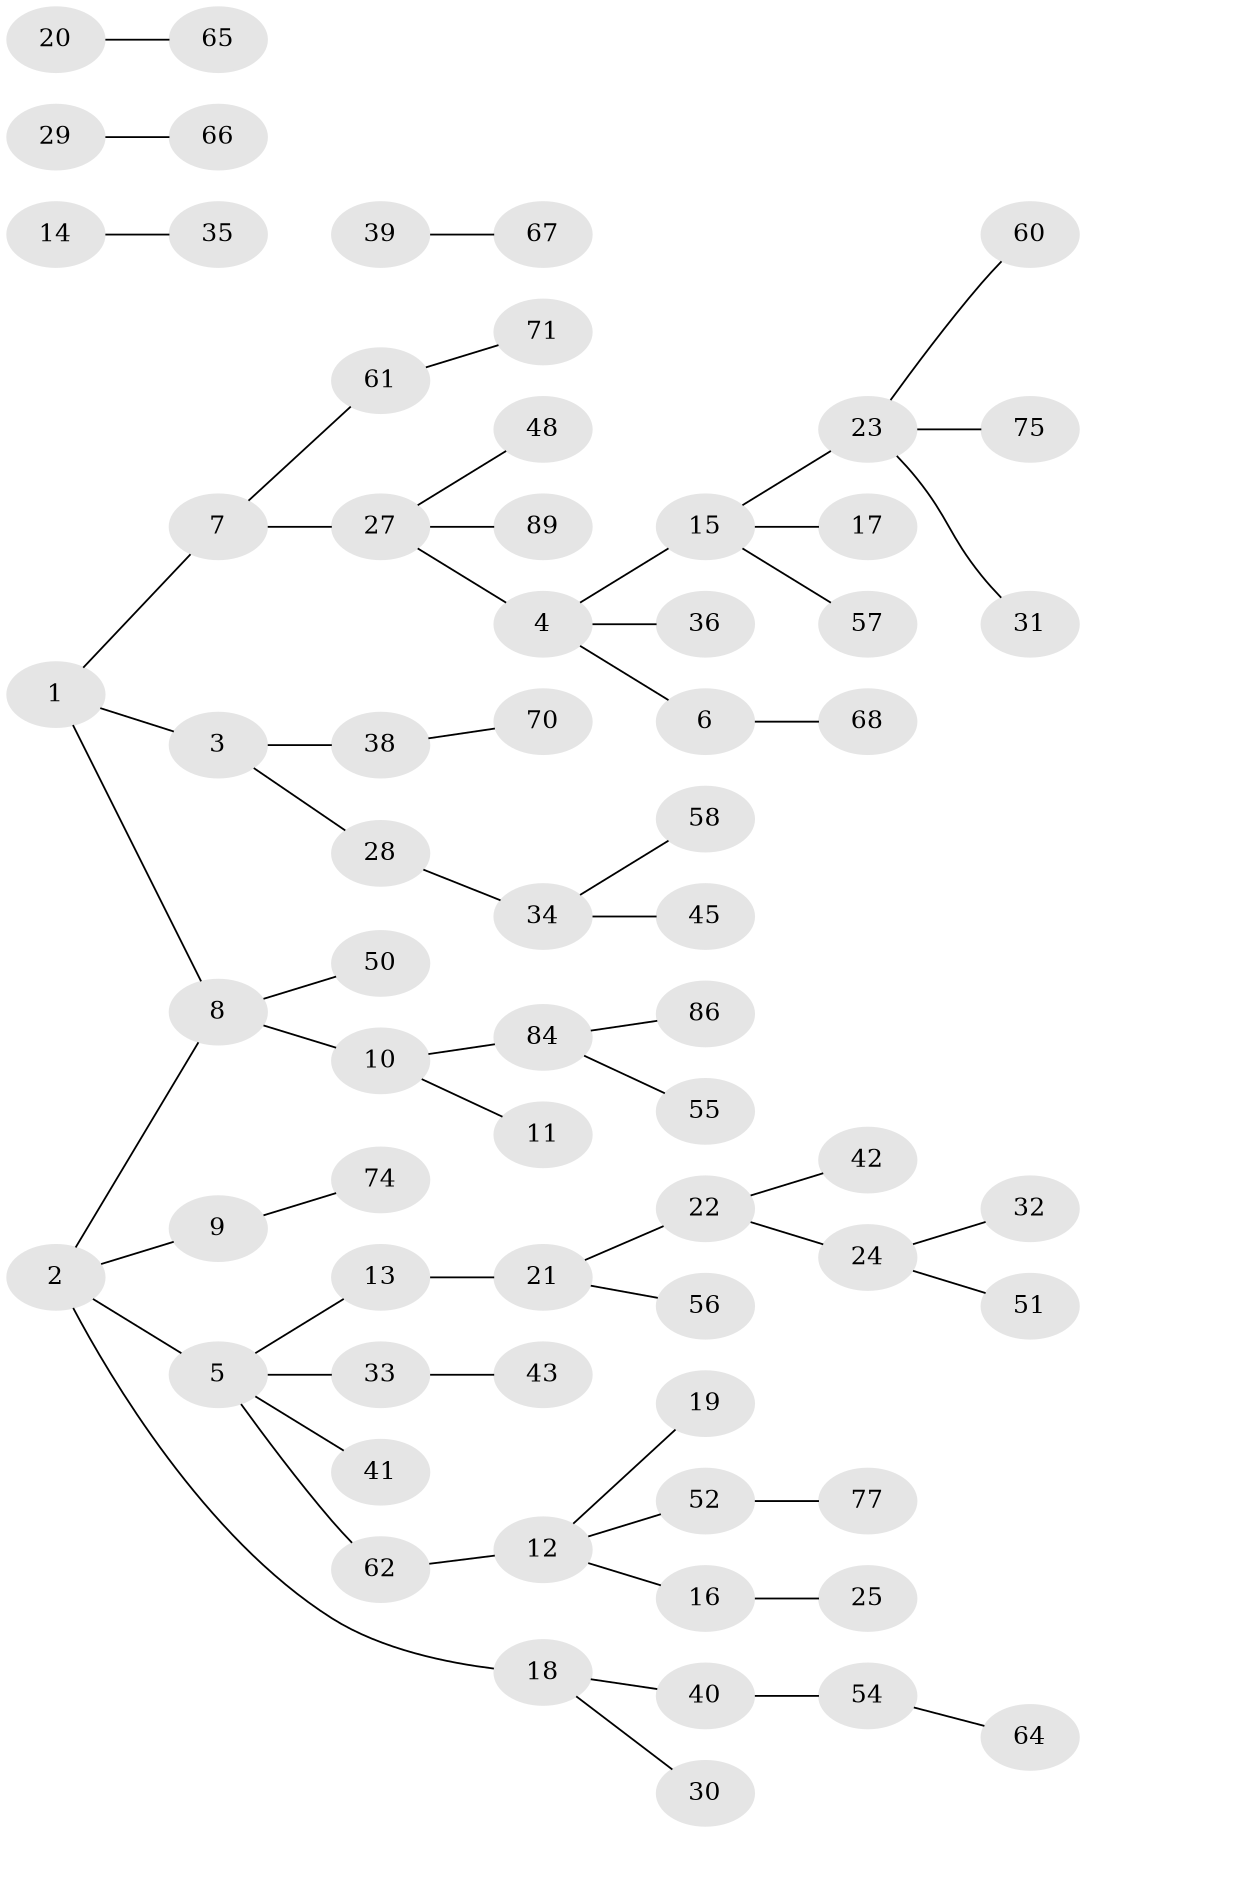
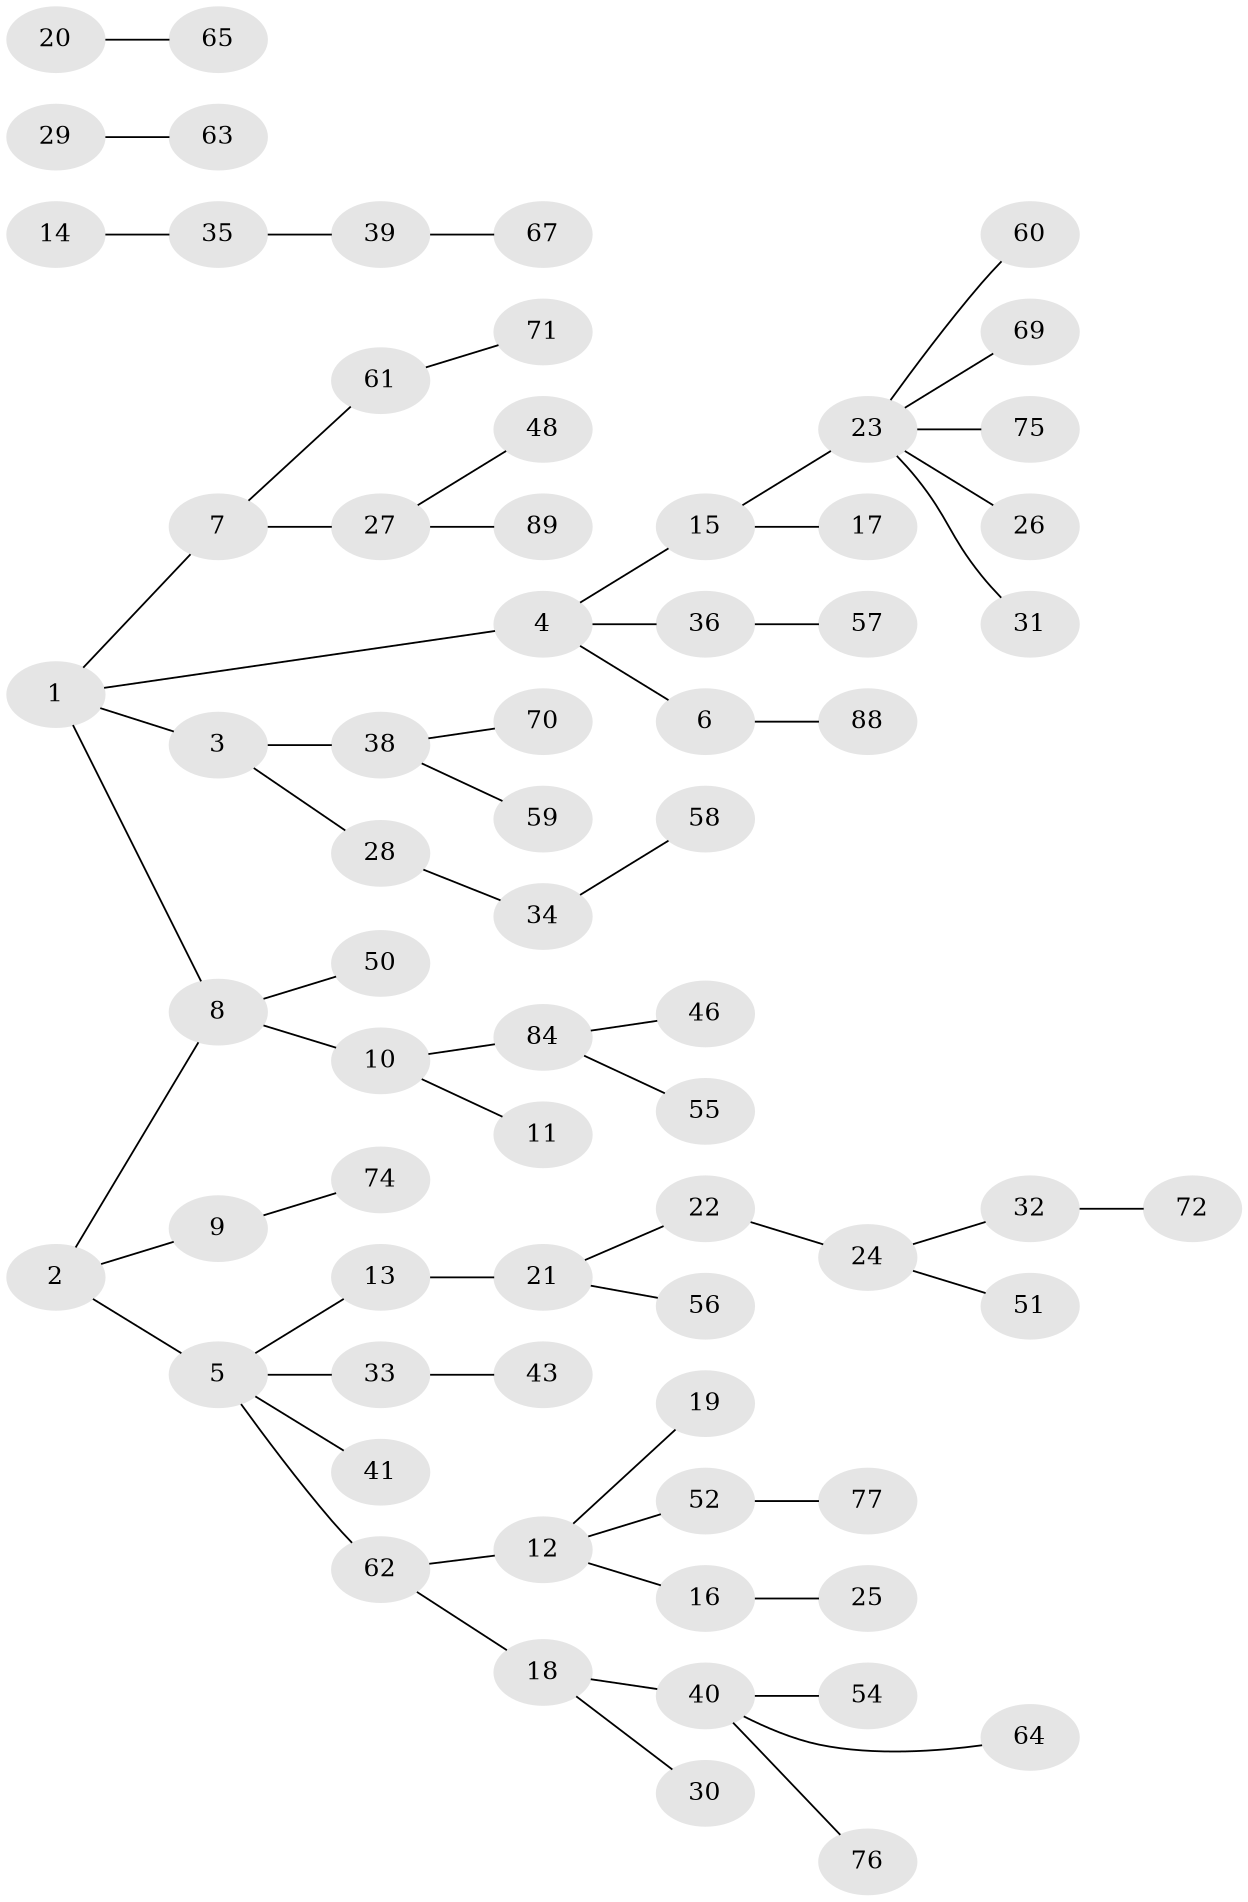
(218, 137) -> (218, 137)
none -> (300, 235)
none -> (1030, 332)
none -> (1030, 527)
(462, 576) -> (300, 659)
(787, 576) -> (787, 624)
(868, 722) -> (868, 722)
none -> (543, 819)
(705, 917) -> none
(705, 1014) -> (705, 1014)
(868, 1160) -> none
none -> (1193, 1209)
(241, 1543) -> (462, 1621)
(949, 1717) -> (860, 1750)
none -> (868, 1862)
